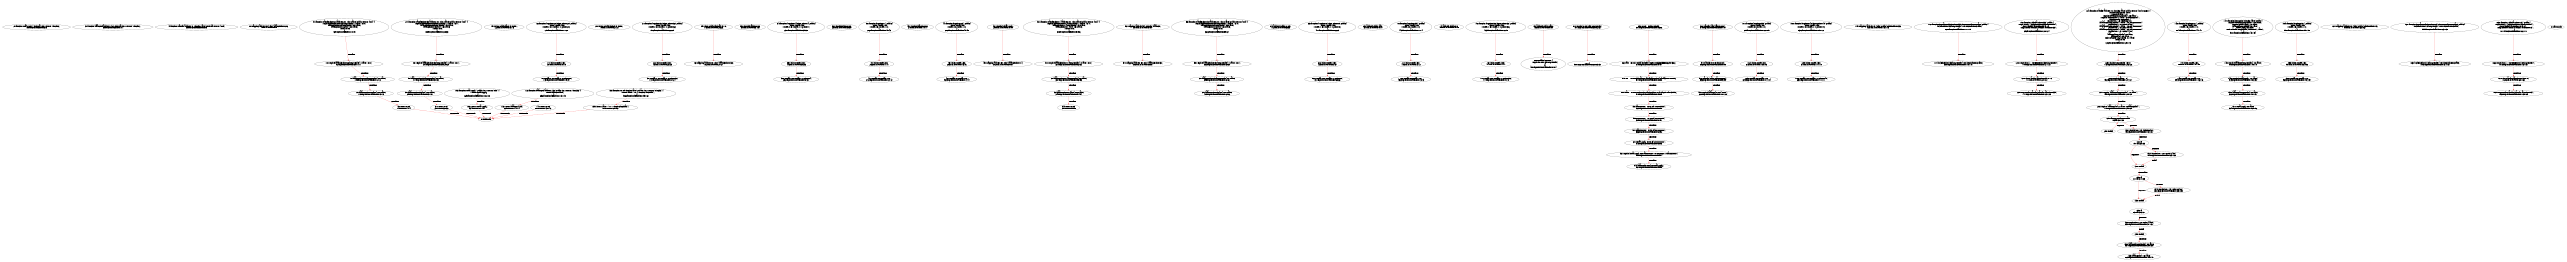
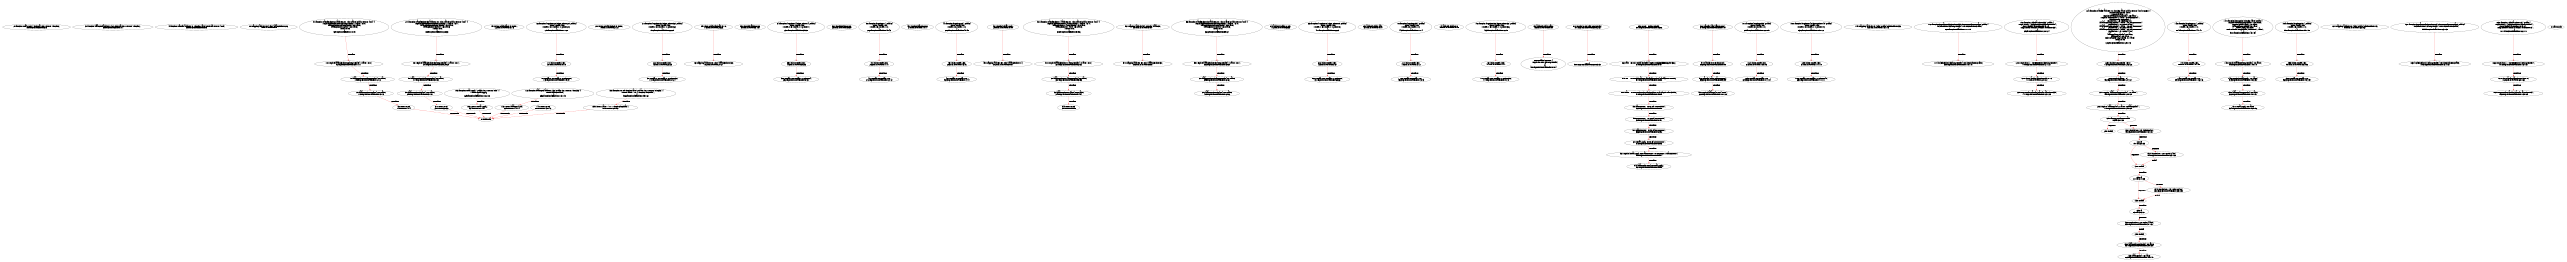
(2115, 127) -> (2108, 125)
(2143, 172) -> (2143, 172)
none -> (2139, 205)
